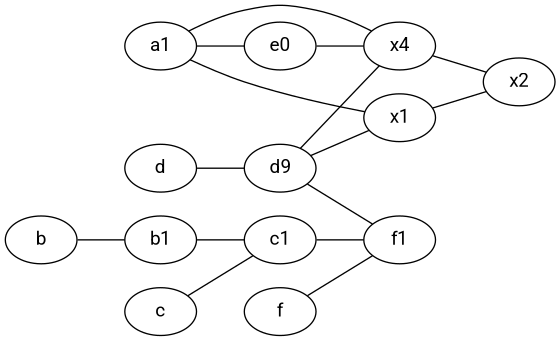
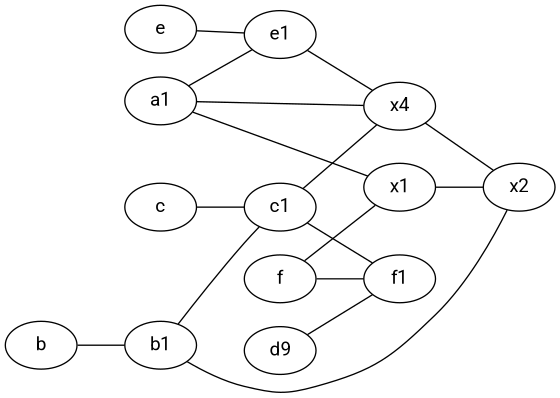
none -> (161, 29)
(280, 46) -> (280, 35)
(332, 115) -> (340, 157)
(340, 143) -> (340, 233)
(161, 168) -> none
none -> (378, 362)
